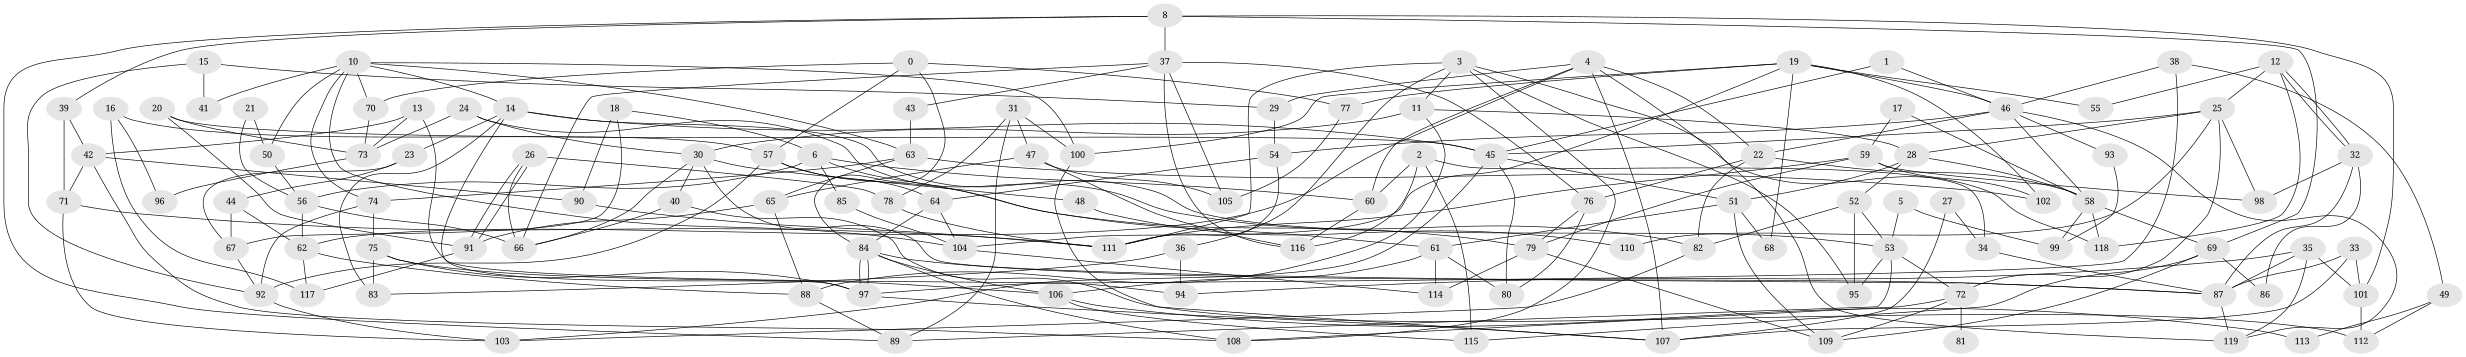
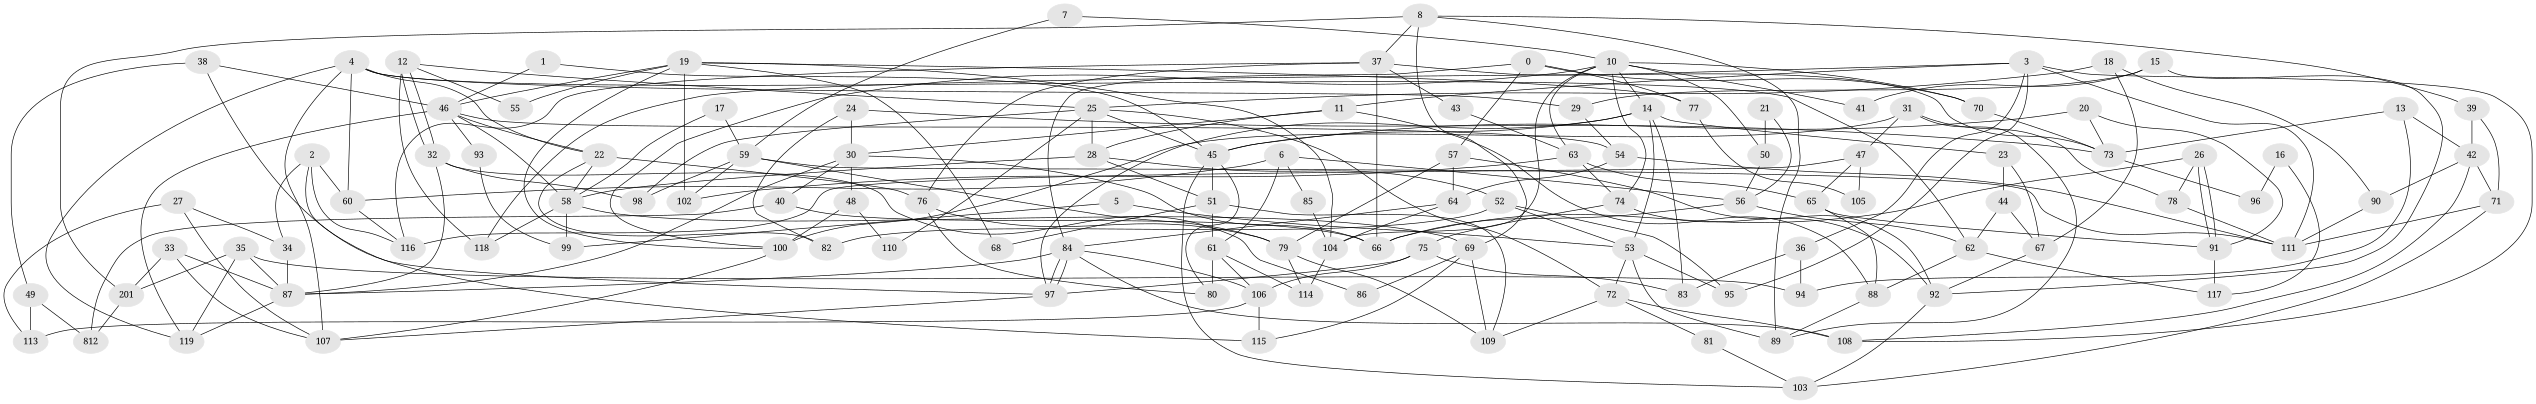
none -> (1065, 16)
(684, 119) -> (1602, 93)
(1194, 129) -> (1929, 97)
(343, 137) -> none
none -> (816, 225)
none -> (57, 239)
(2361, 295) -> (126, 295)
(1136, 322) -> (1754, 365)
(2361, 342) -> (91, 342)
